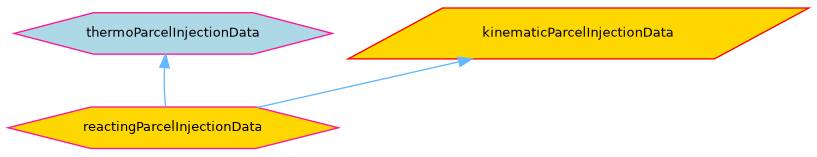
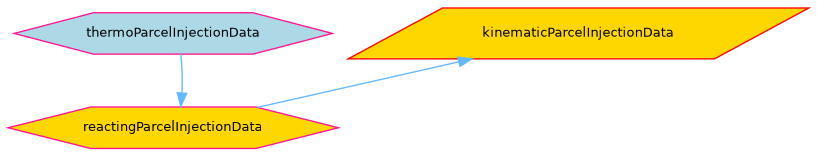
(164, 87) -> (182, 74)
